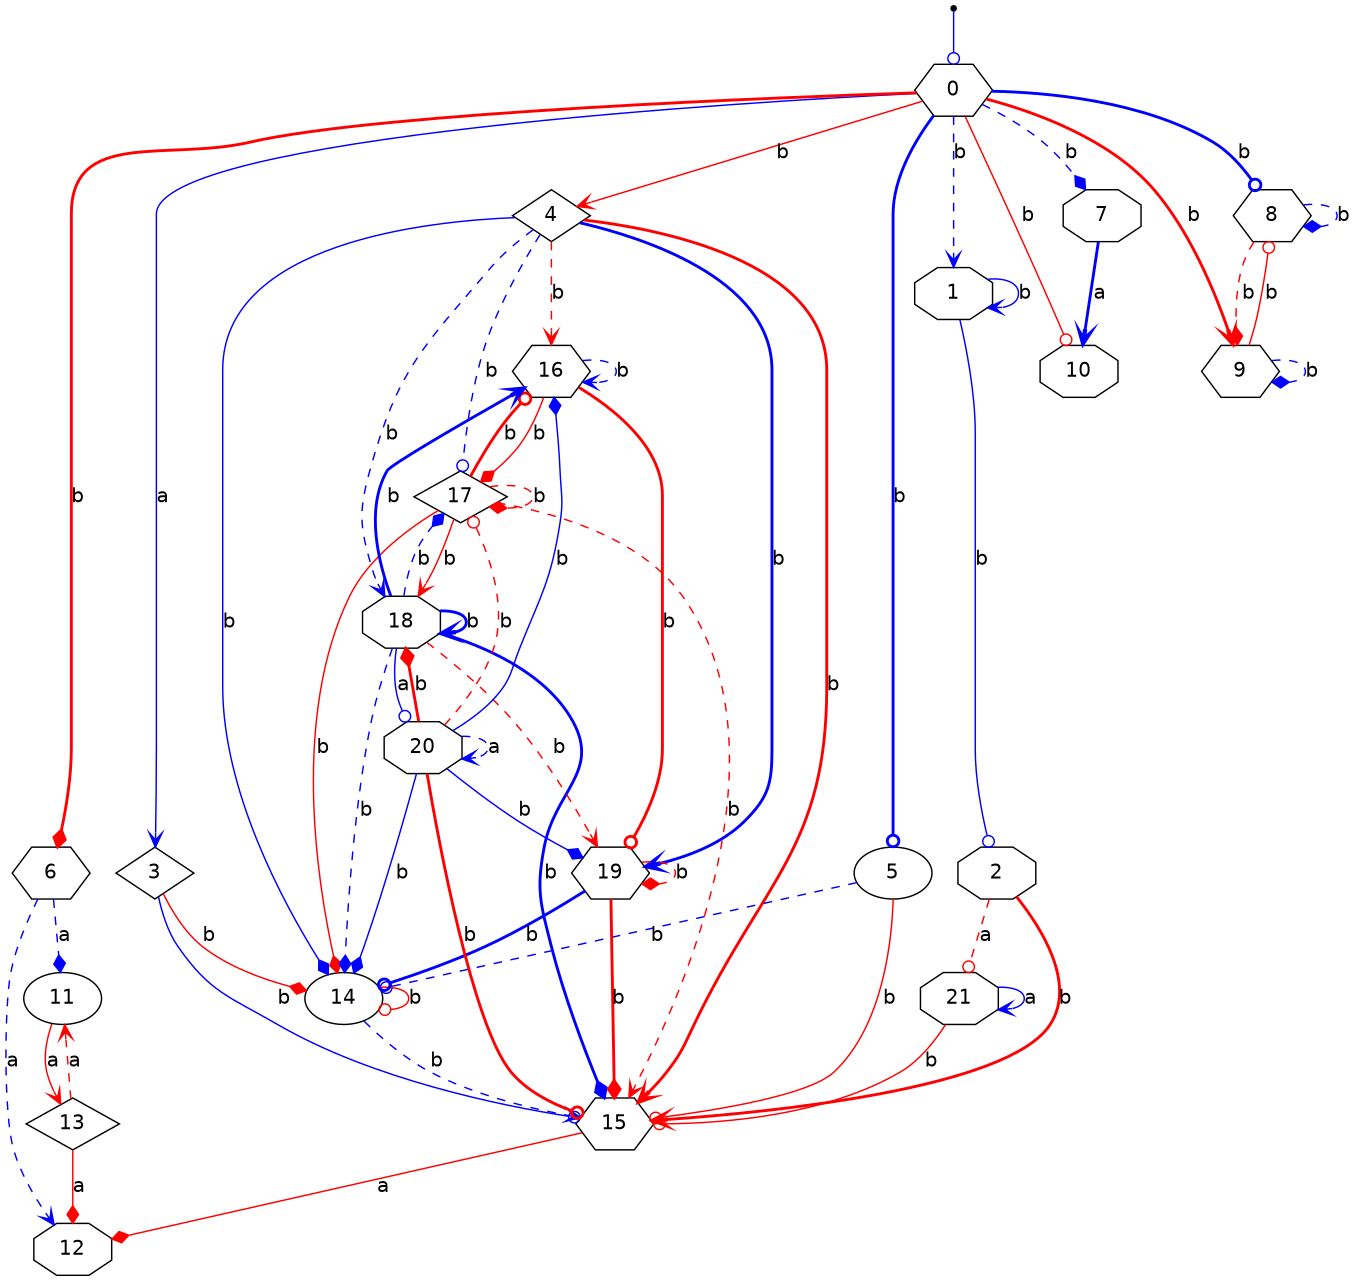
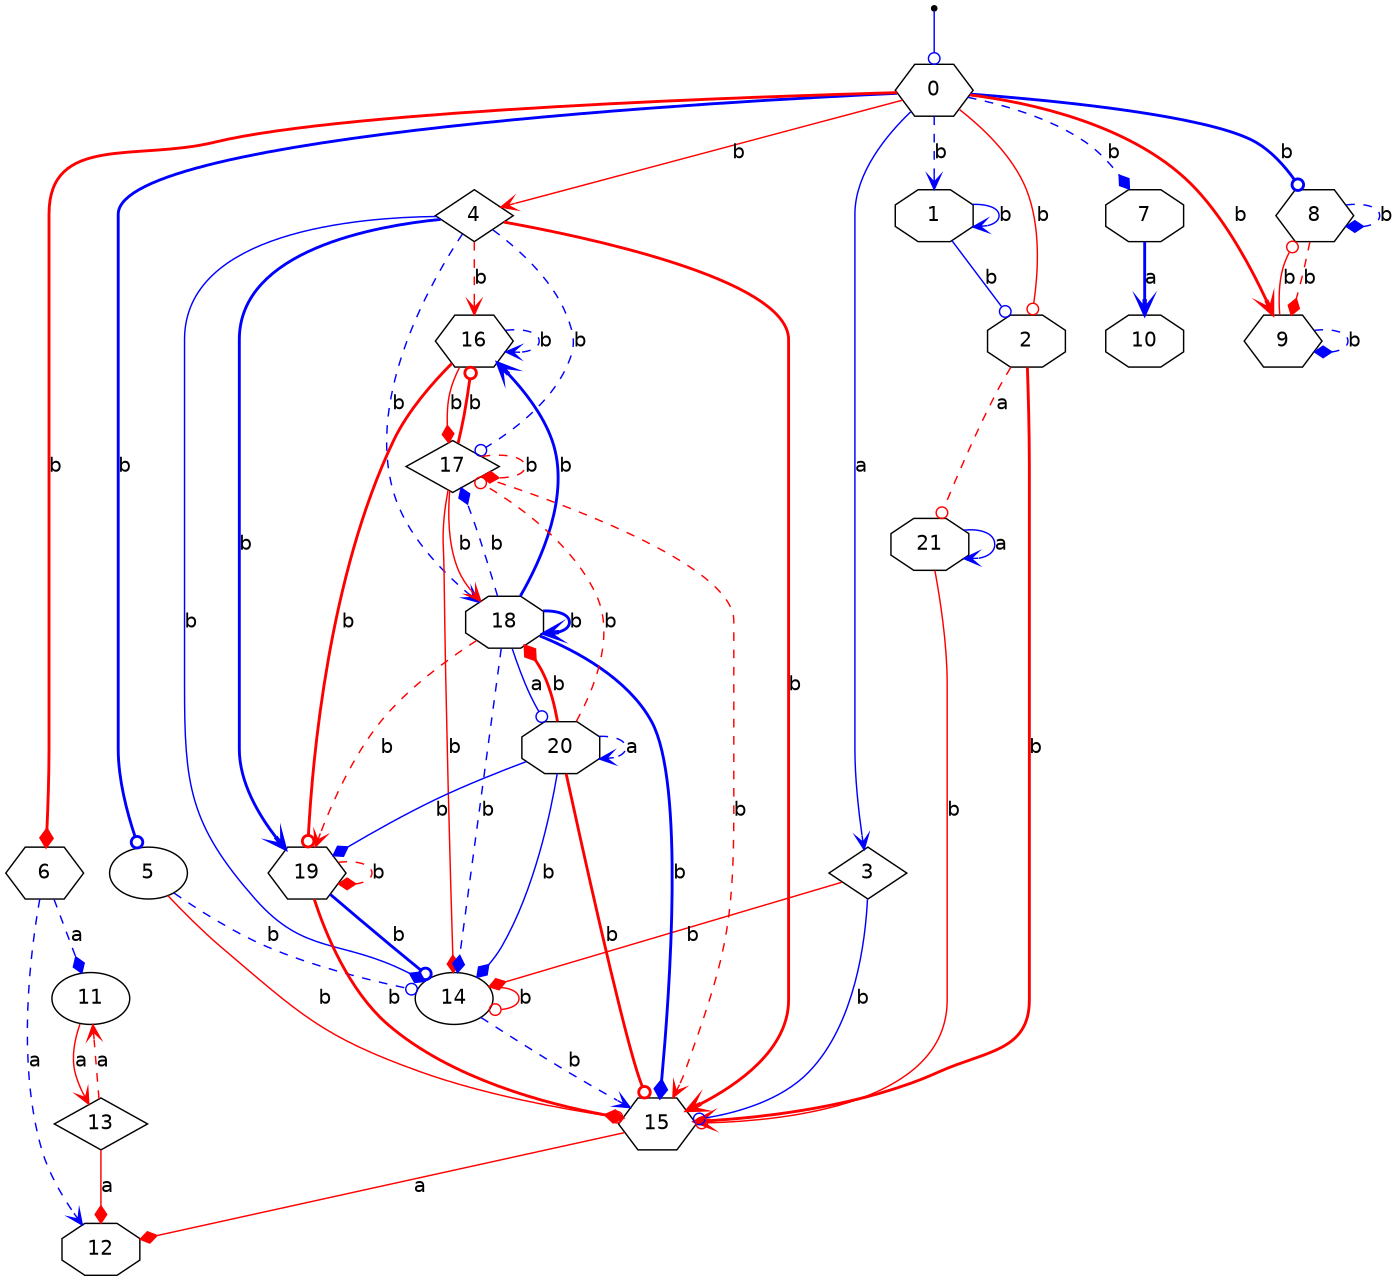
(1015, 225) -> (1028, 194)
(544, 587) -> none
